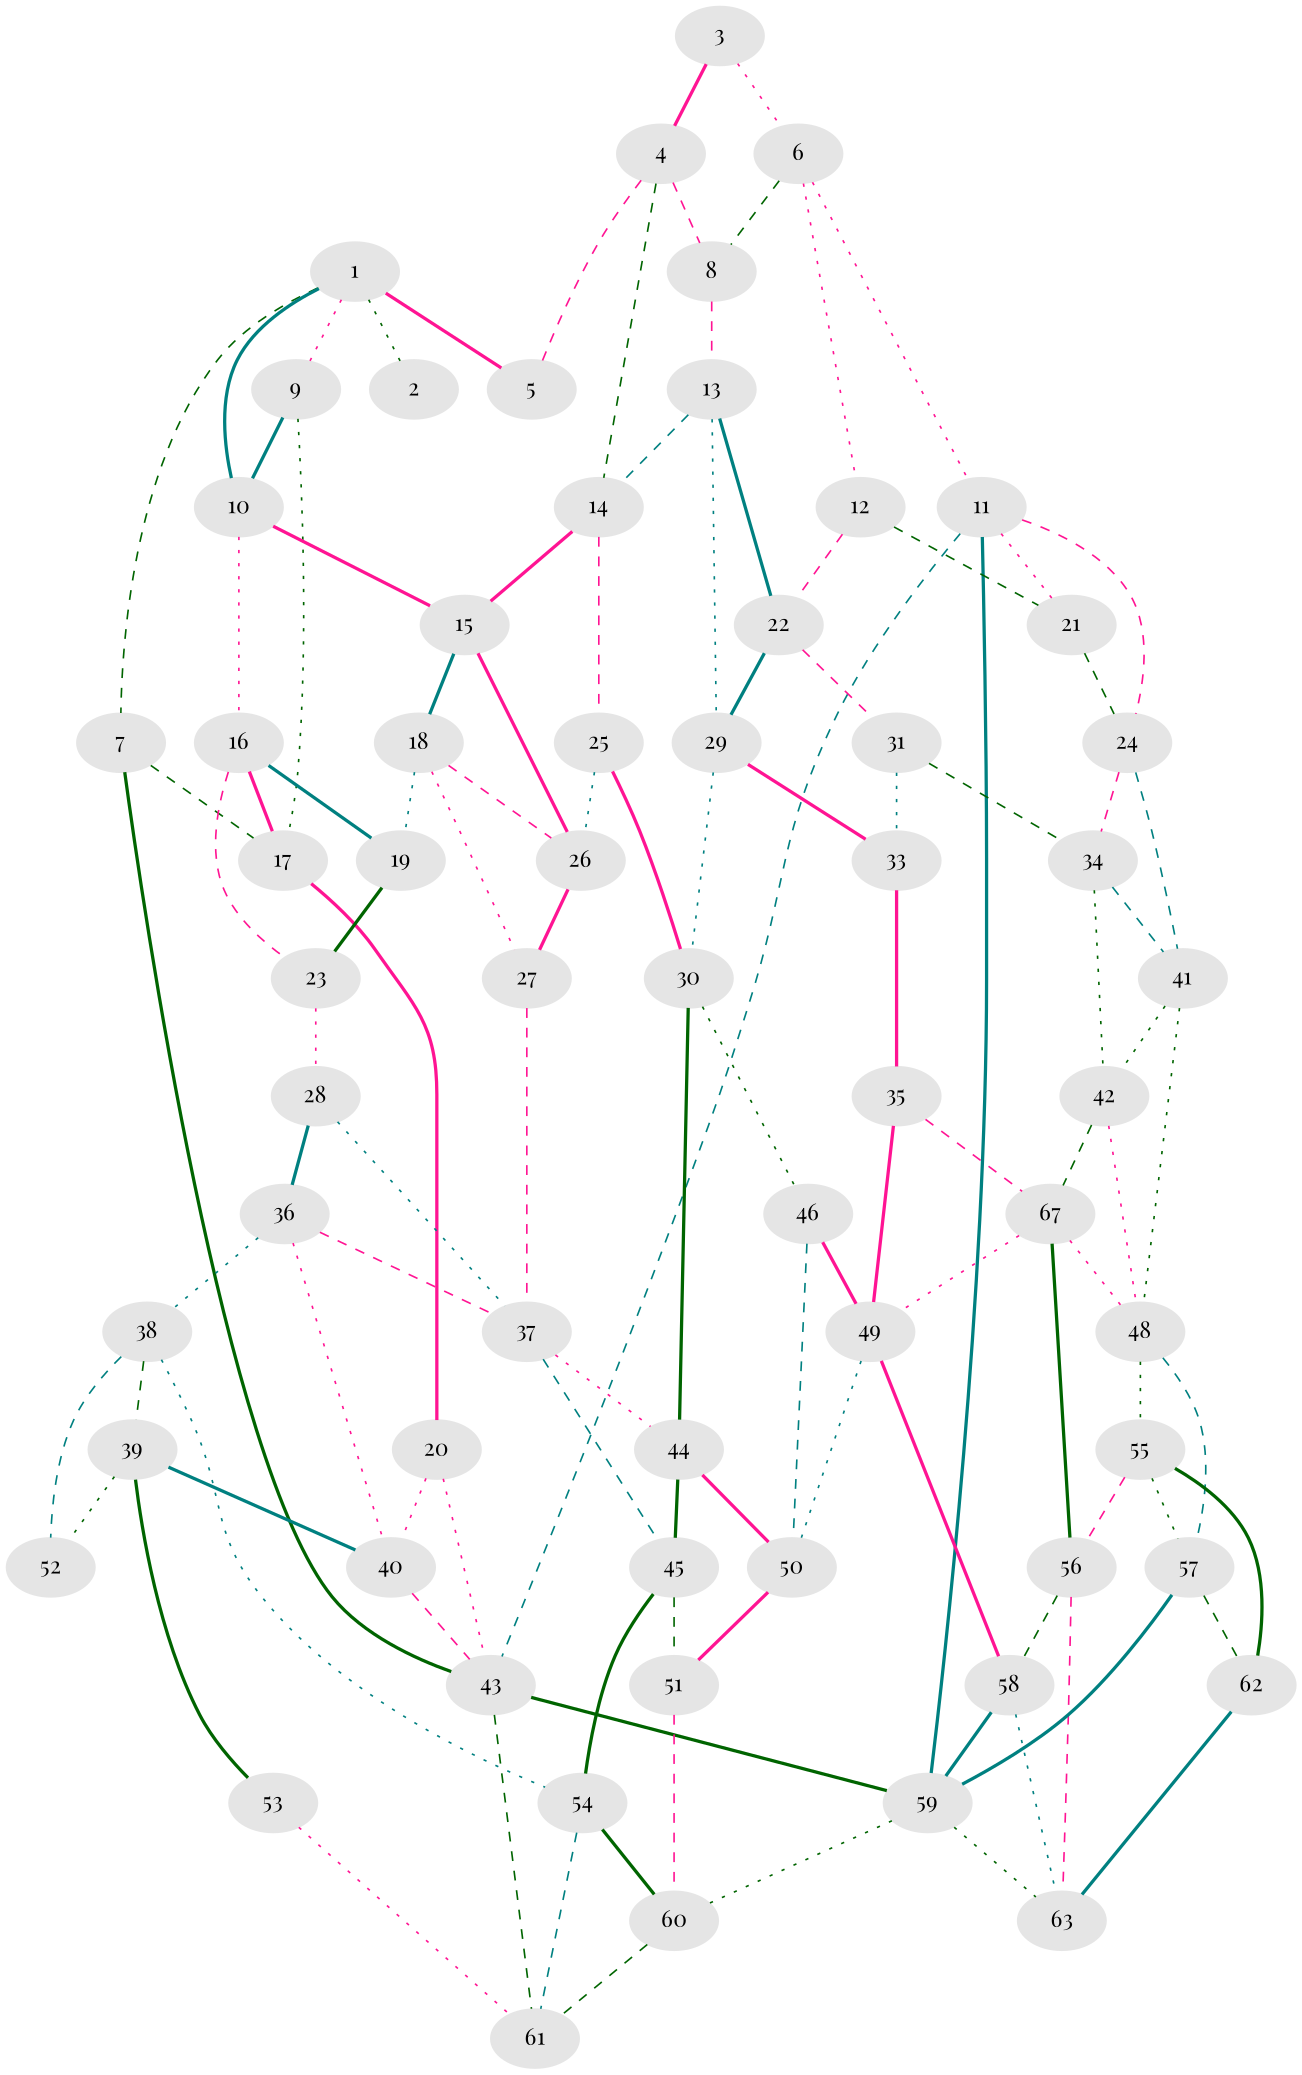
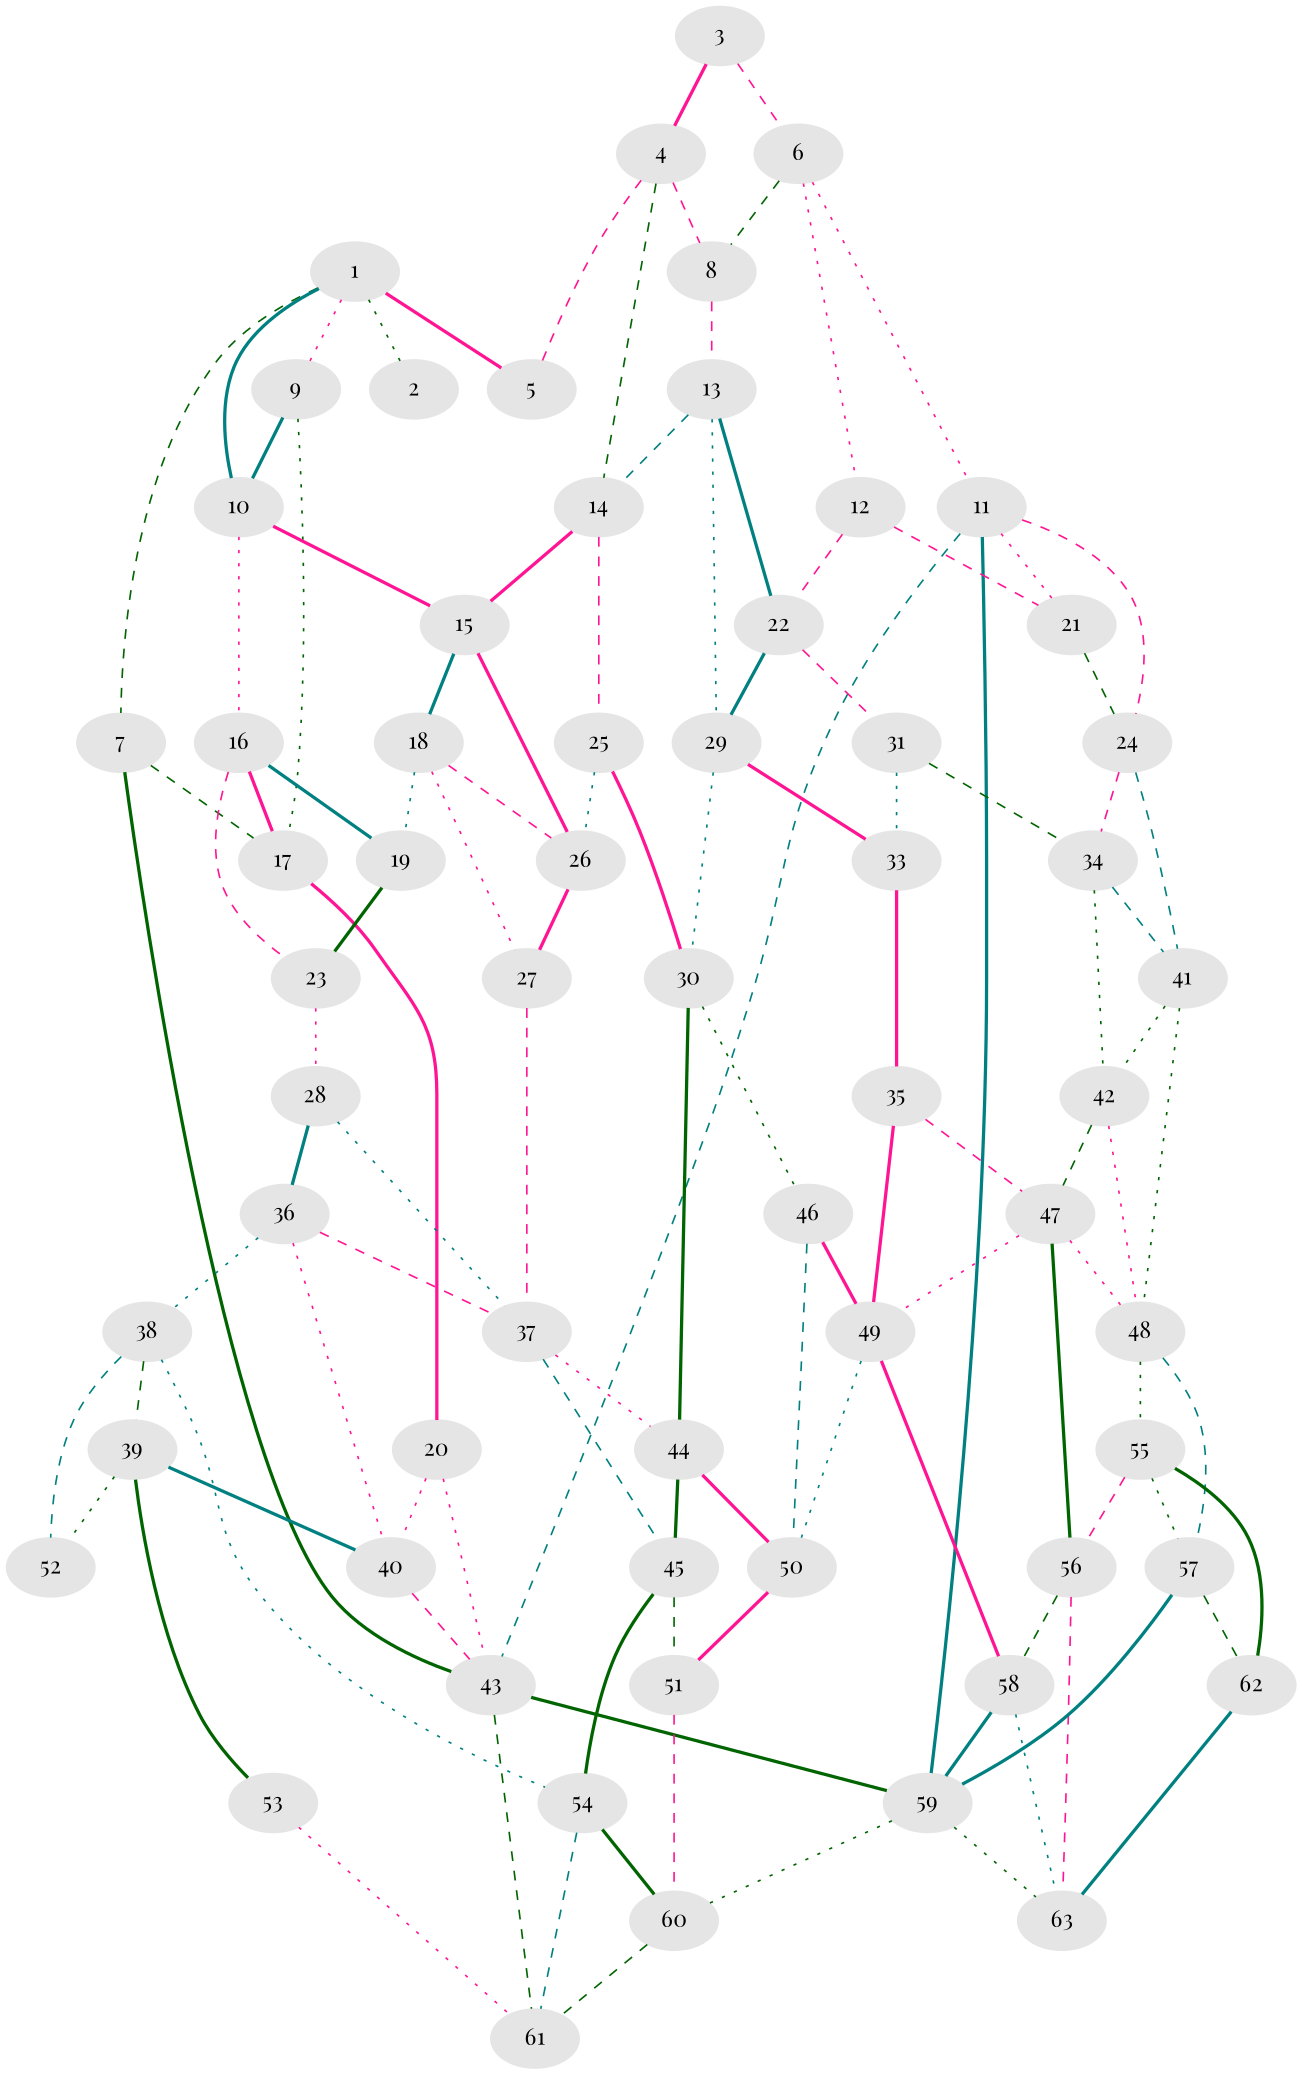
(759, 95) -> (759, 95)
(966, 566) -> (966, 566)
(1050, 1214) -> (1050, 1214)
